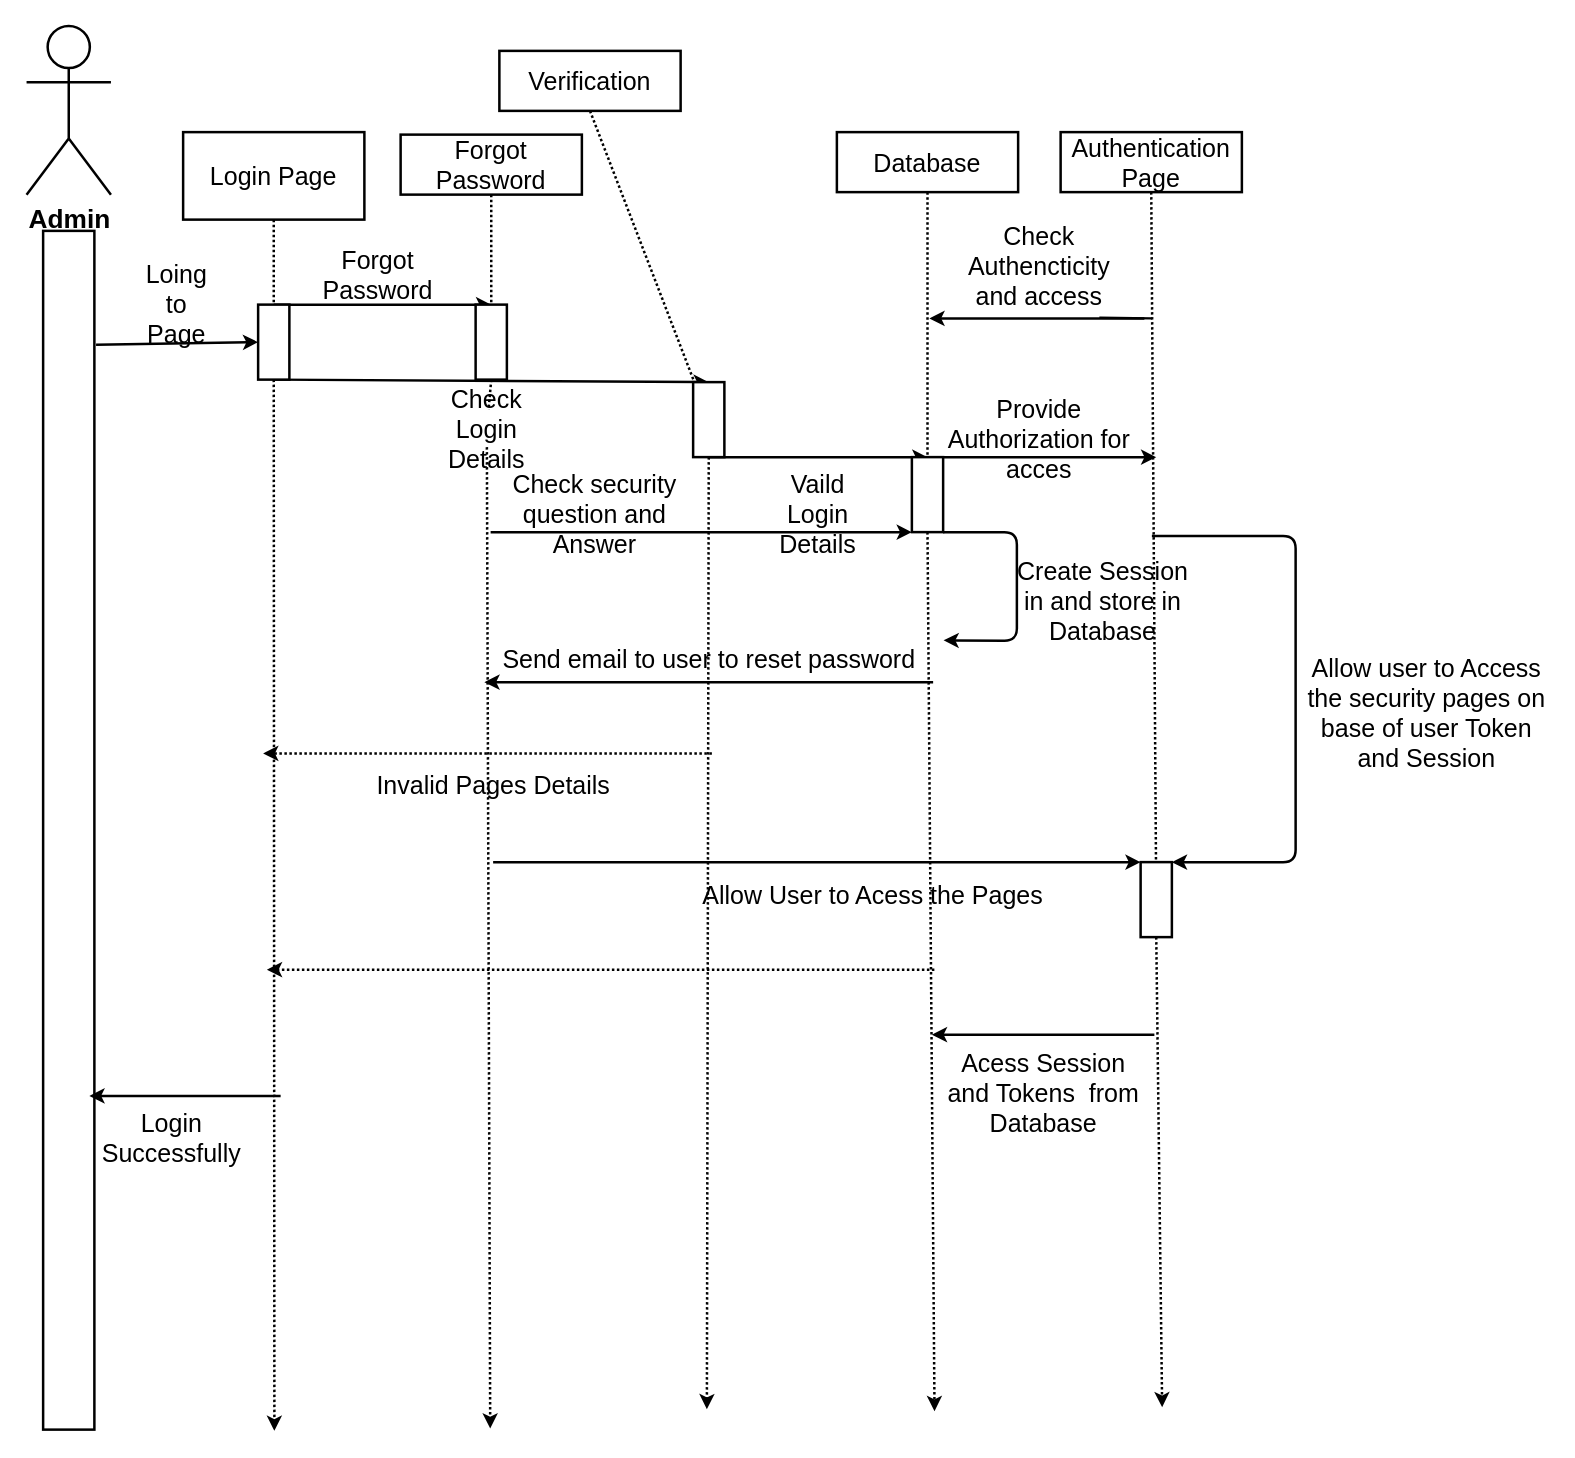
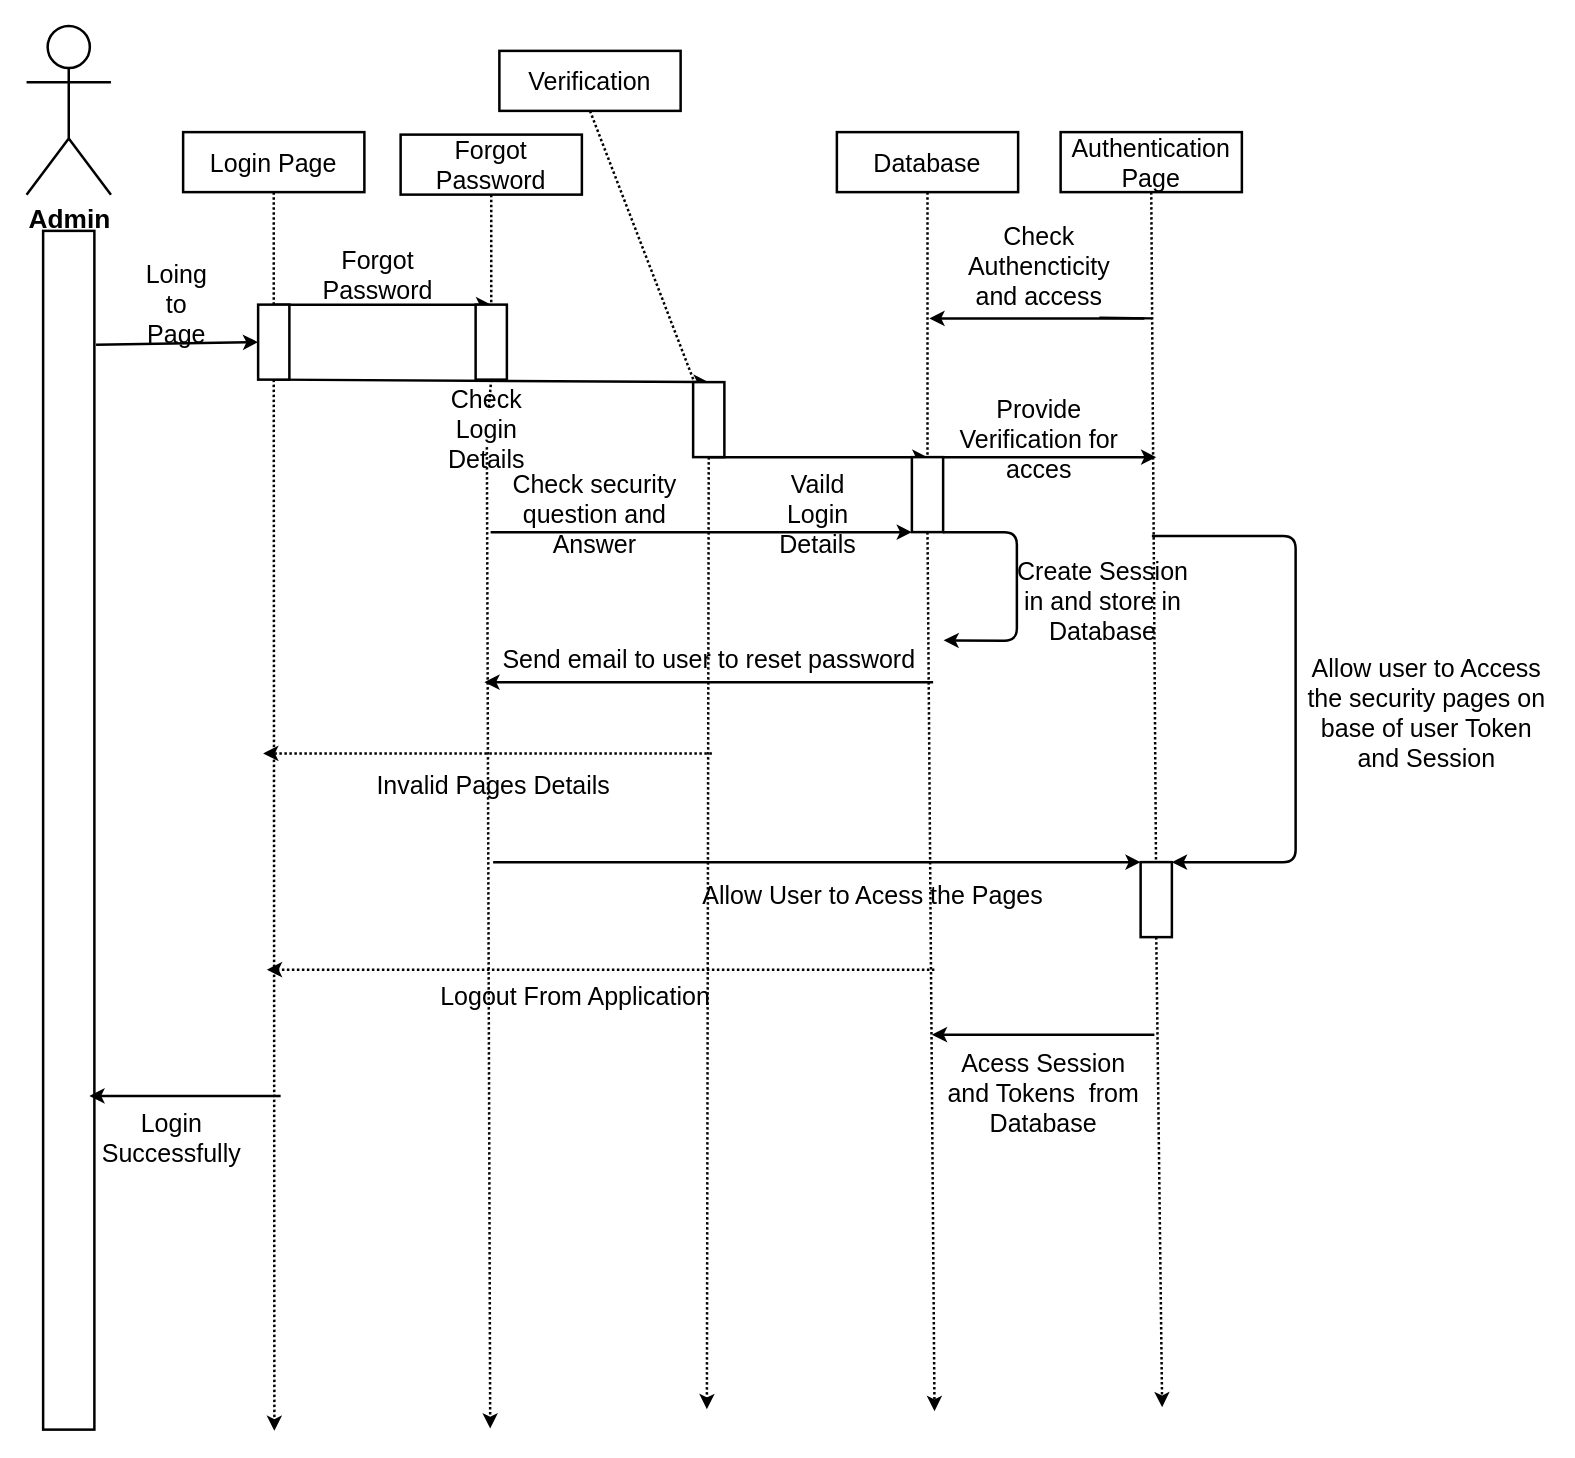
(274, 176) -> (274, 162)
(1039, 438) -> (1039, 438)
none -> (576, 996)
